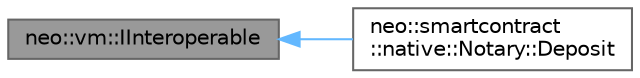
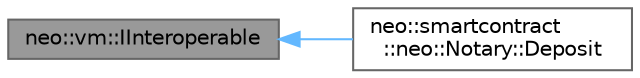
(493, 39) -> (493, 39)
